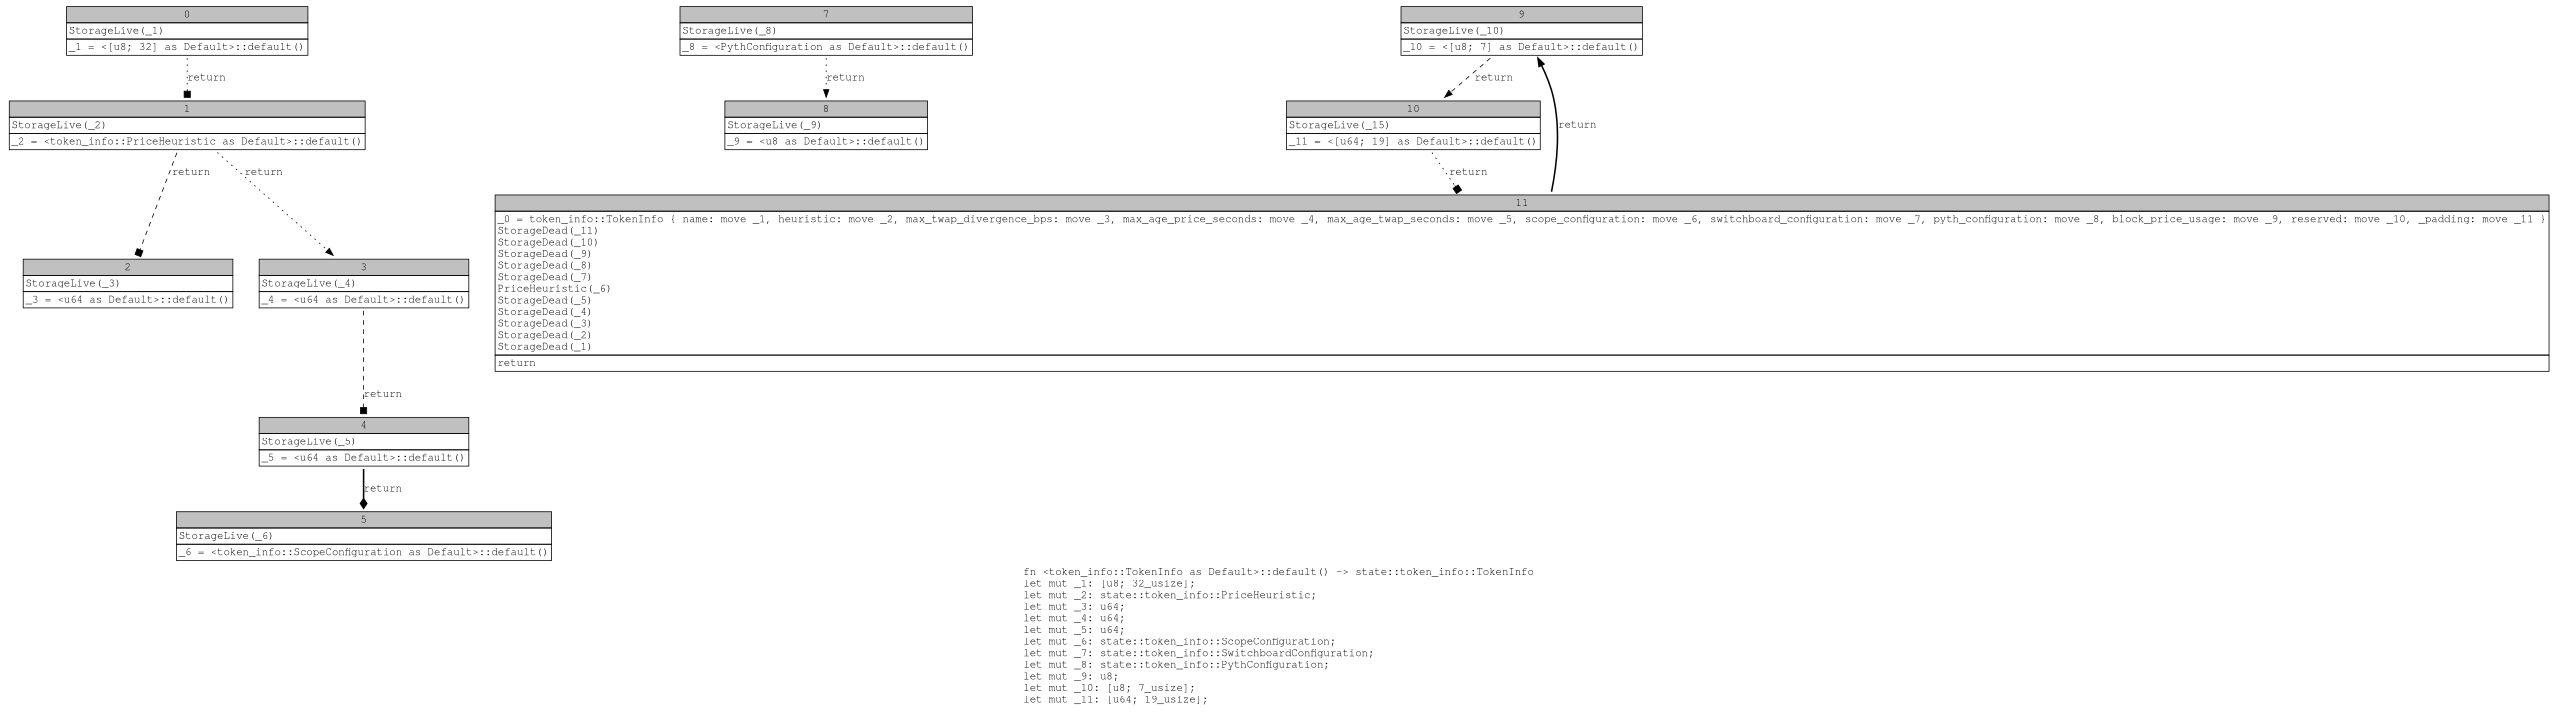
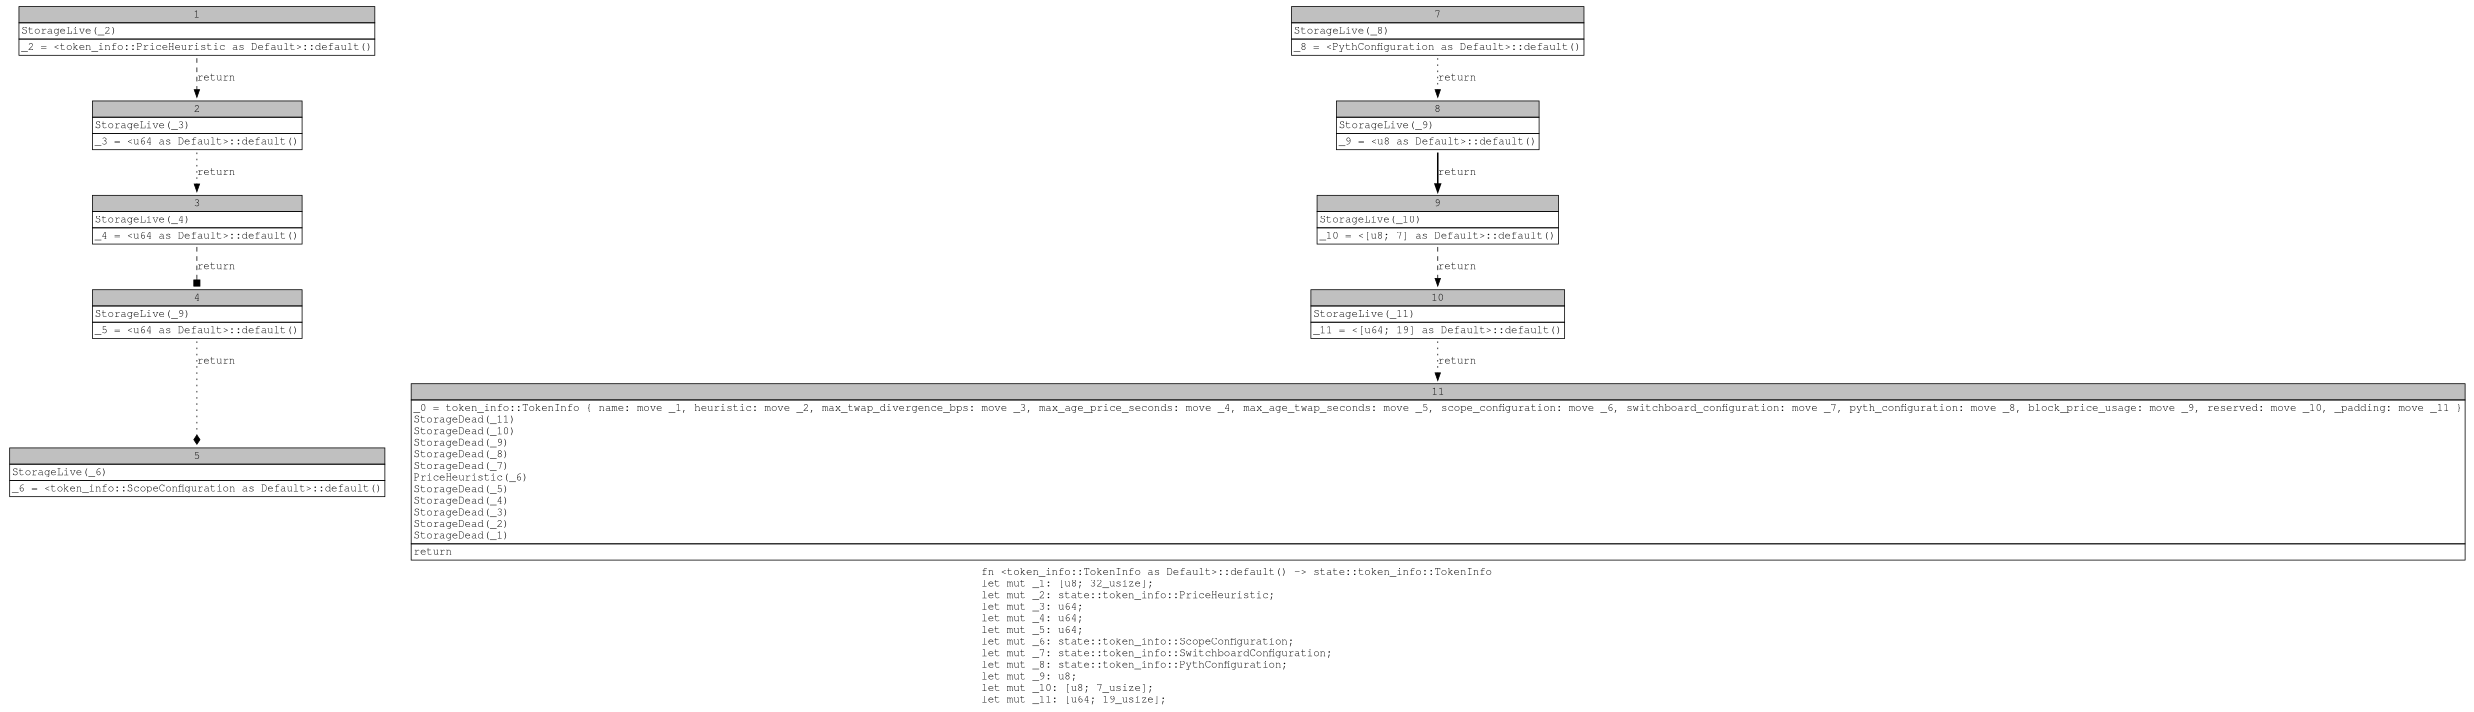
(187, 31) -> none
(1340, 125) -> (1365, 314)
(1557, 128) -> (1438, 168)
(1443, 169) -> (1438, 357)
(159, 200) -> (197, 74)
(272, 201) -> (197, 168)
(309, 441) -> (143, 314)
(364, 484) -> (197, 388)
